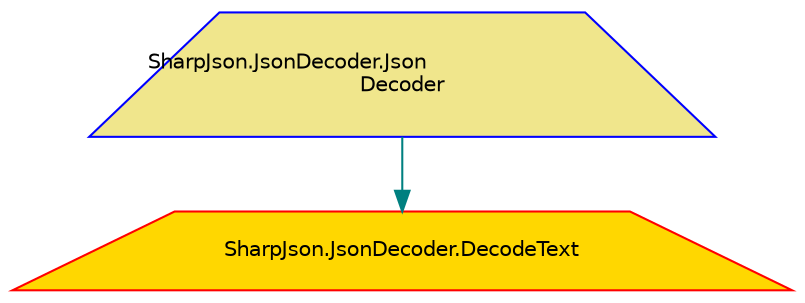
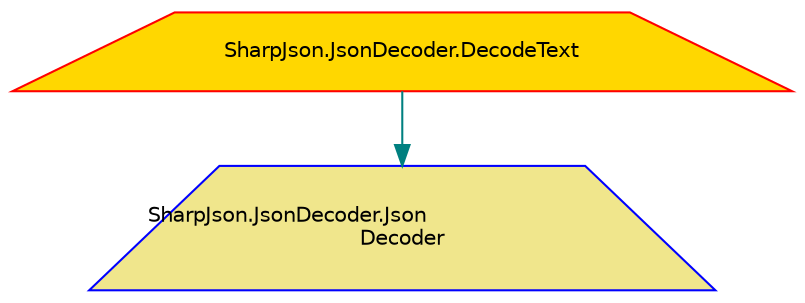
(402, 164) -> (402, 118)
